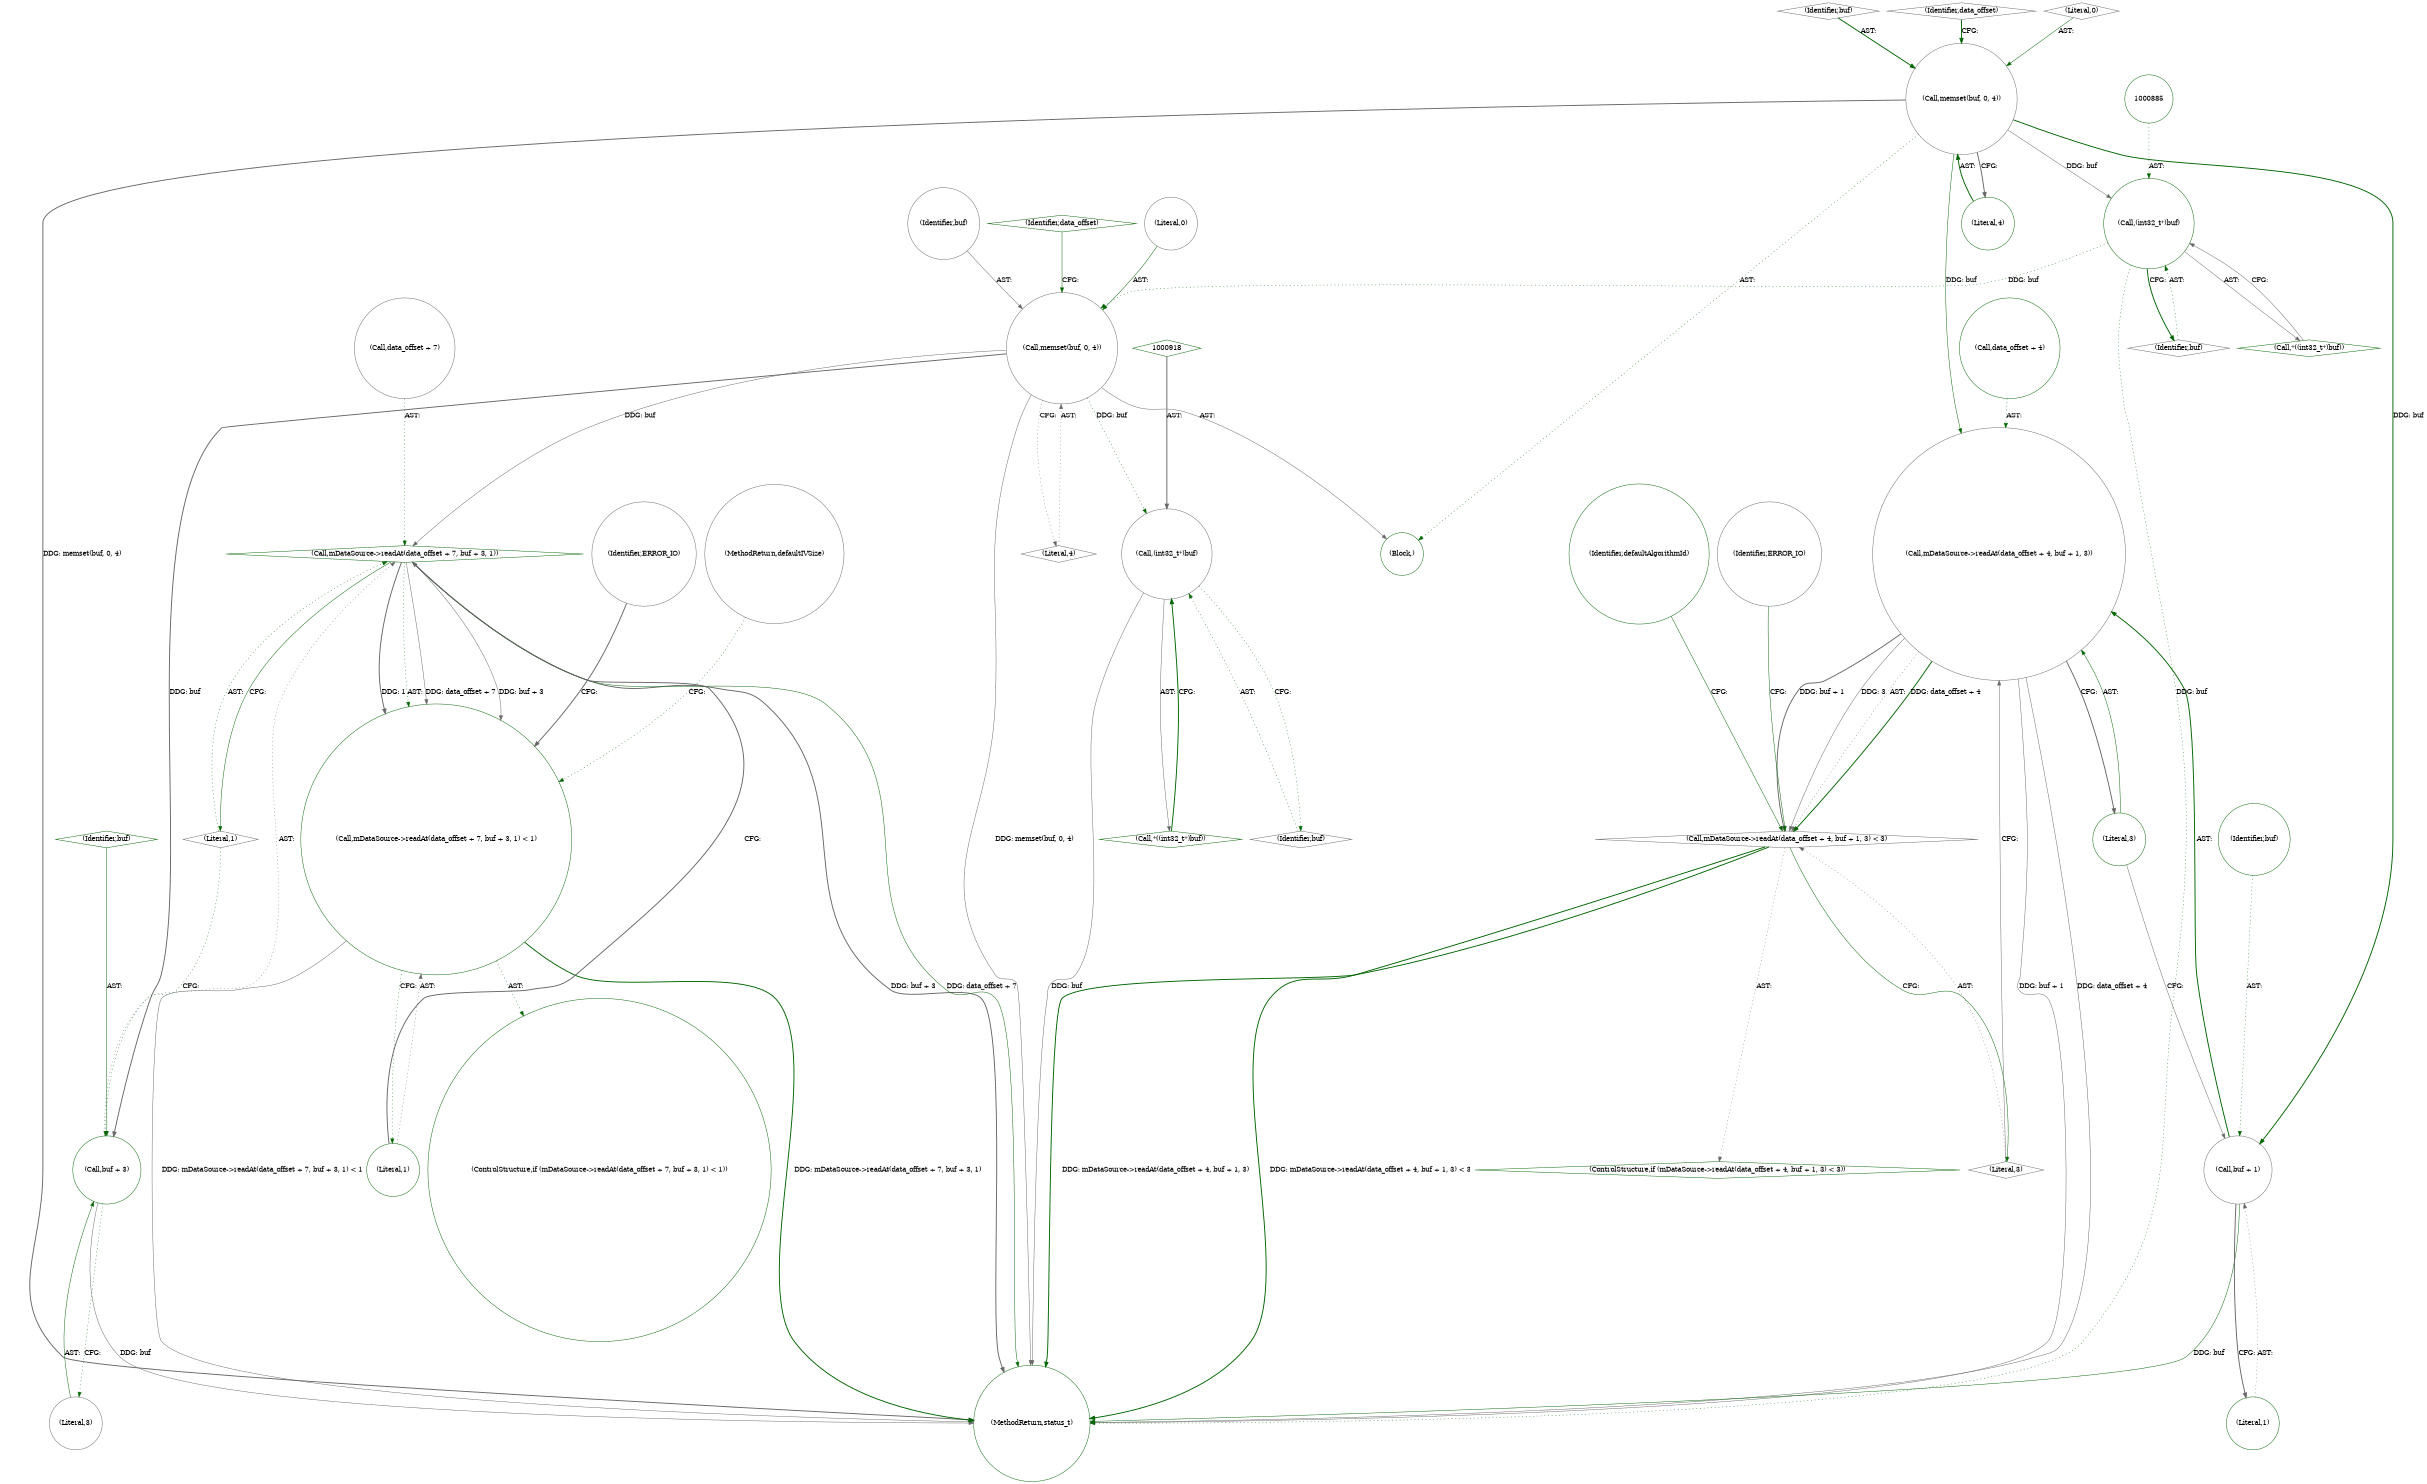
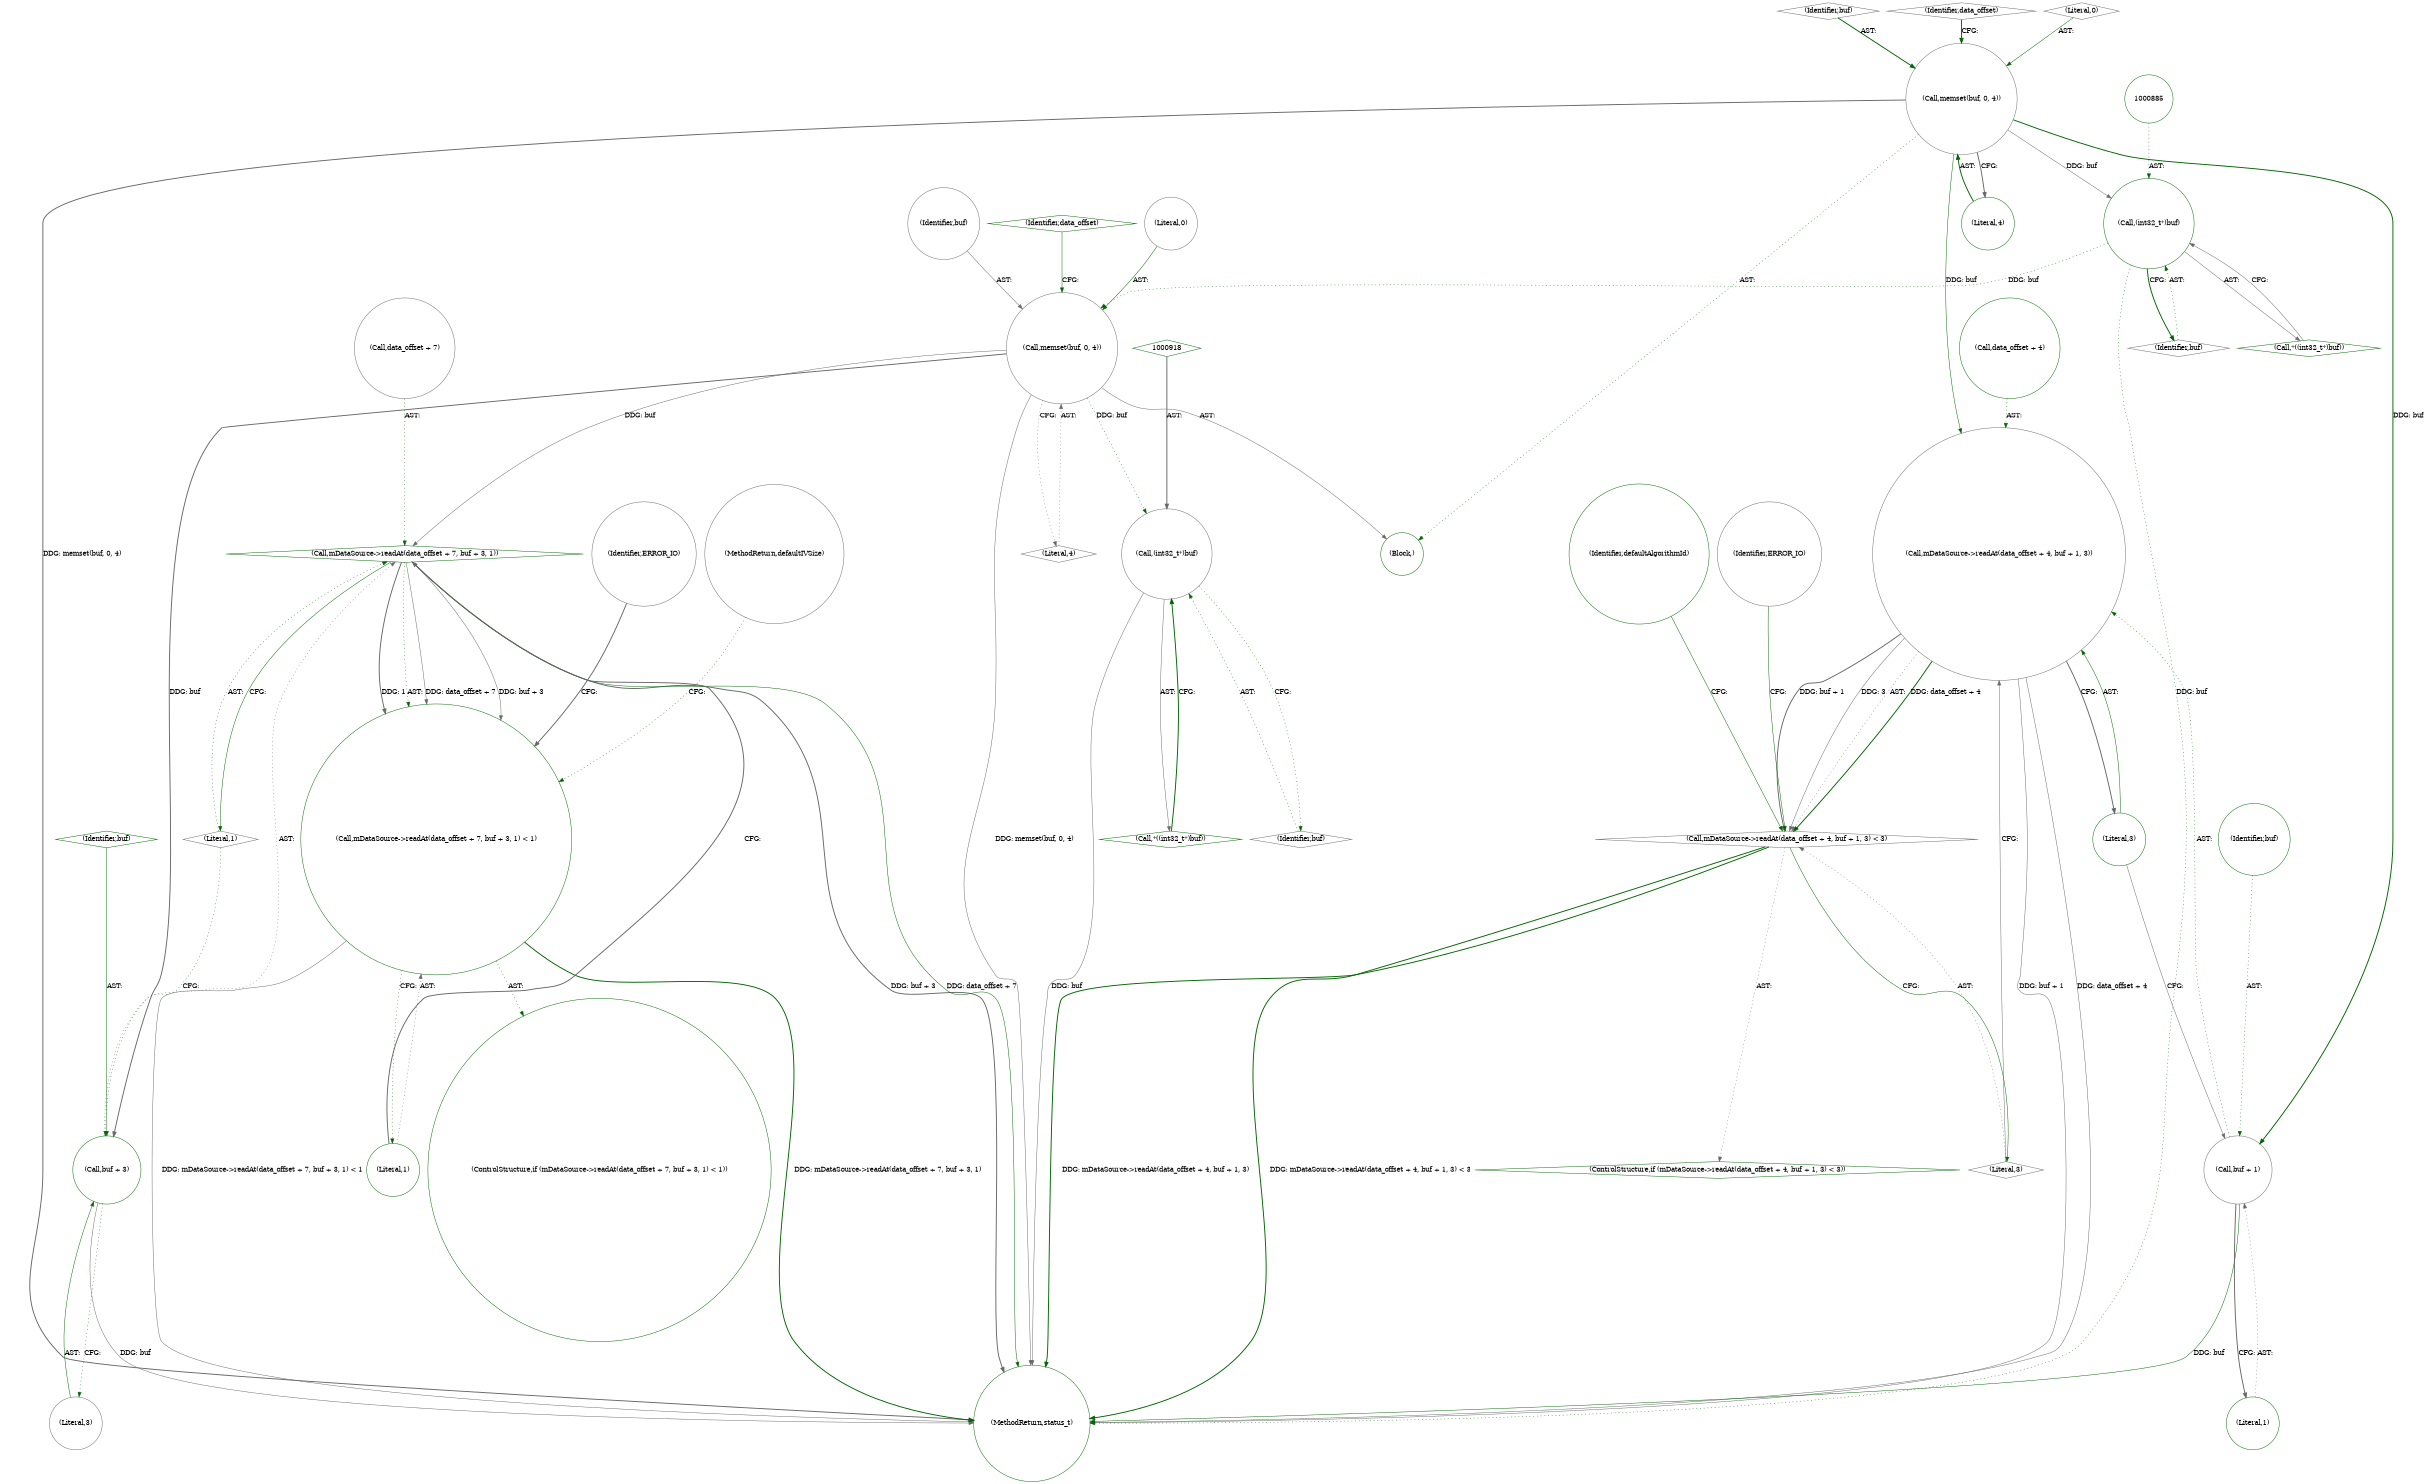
(2195, 863) -> (2195, 863)
